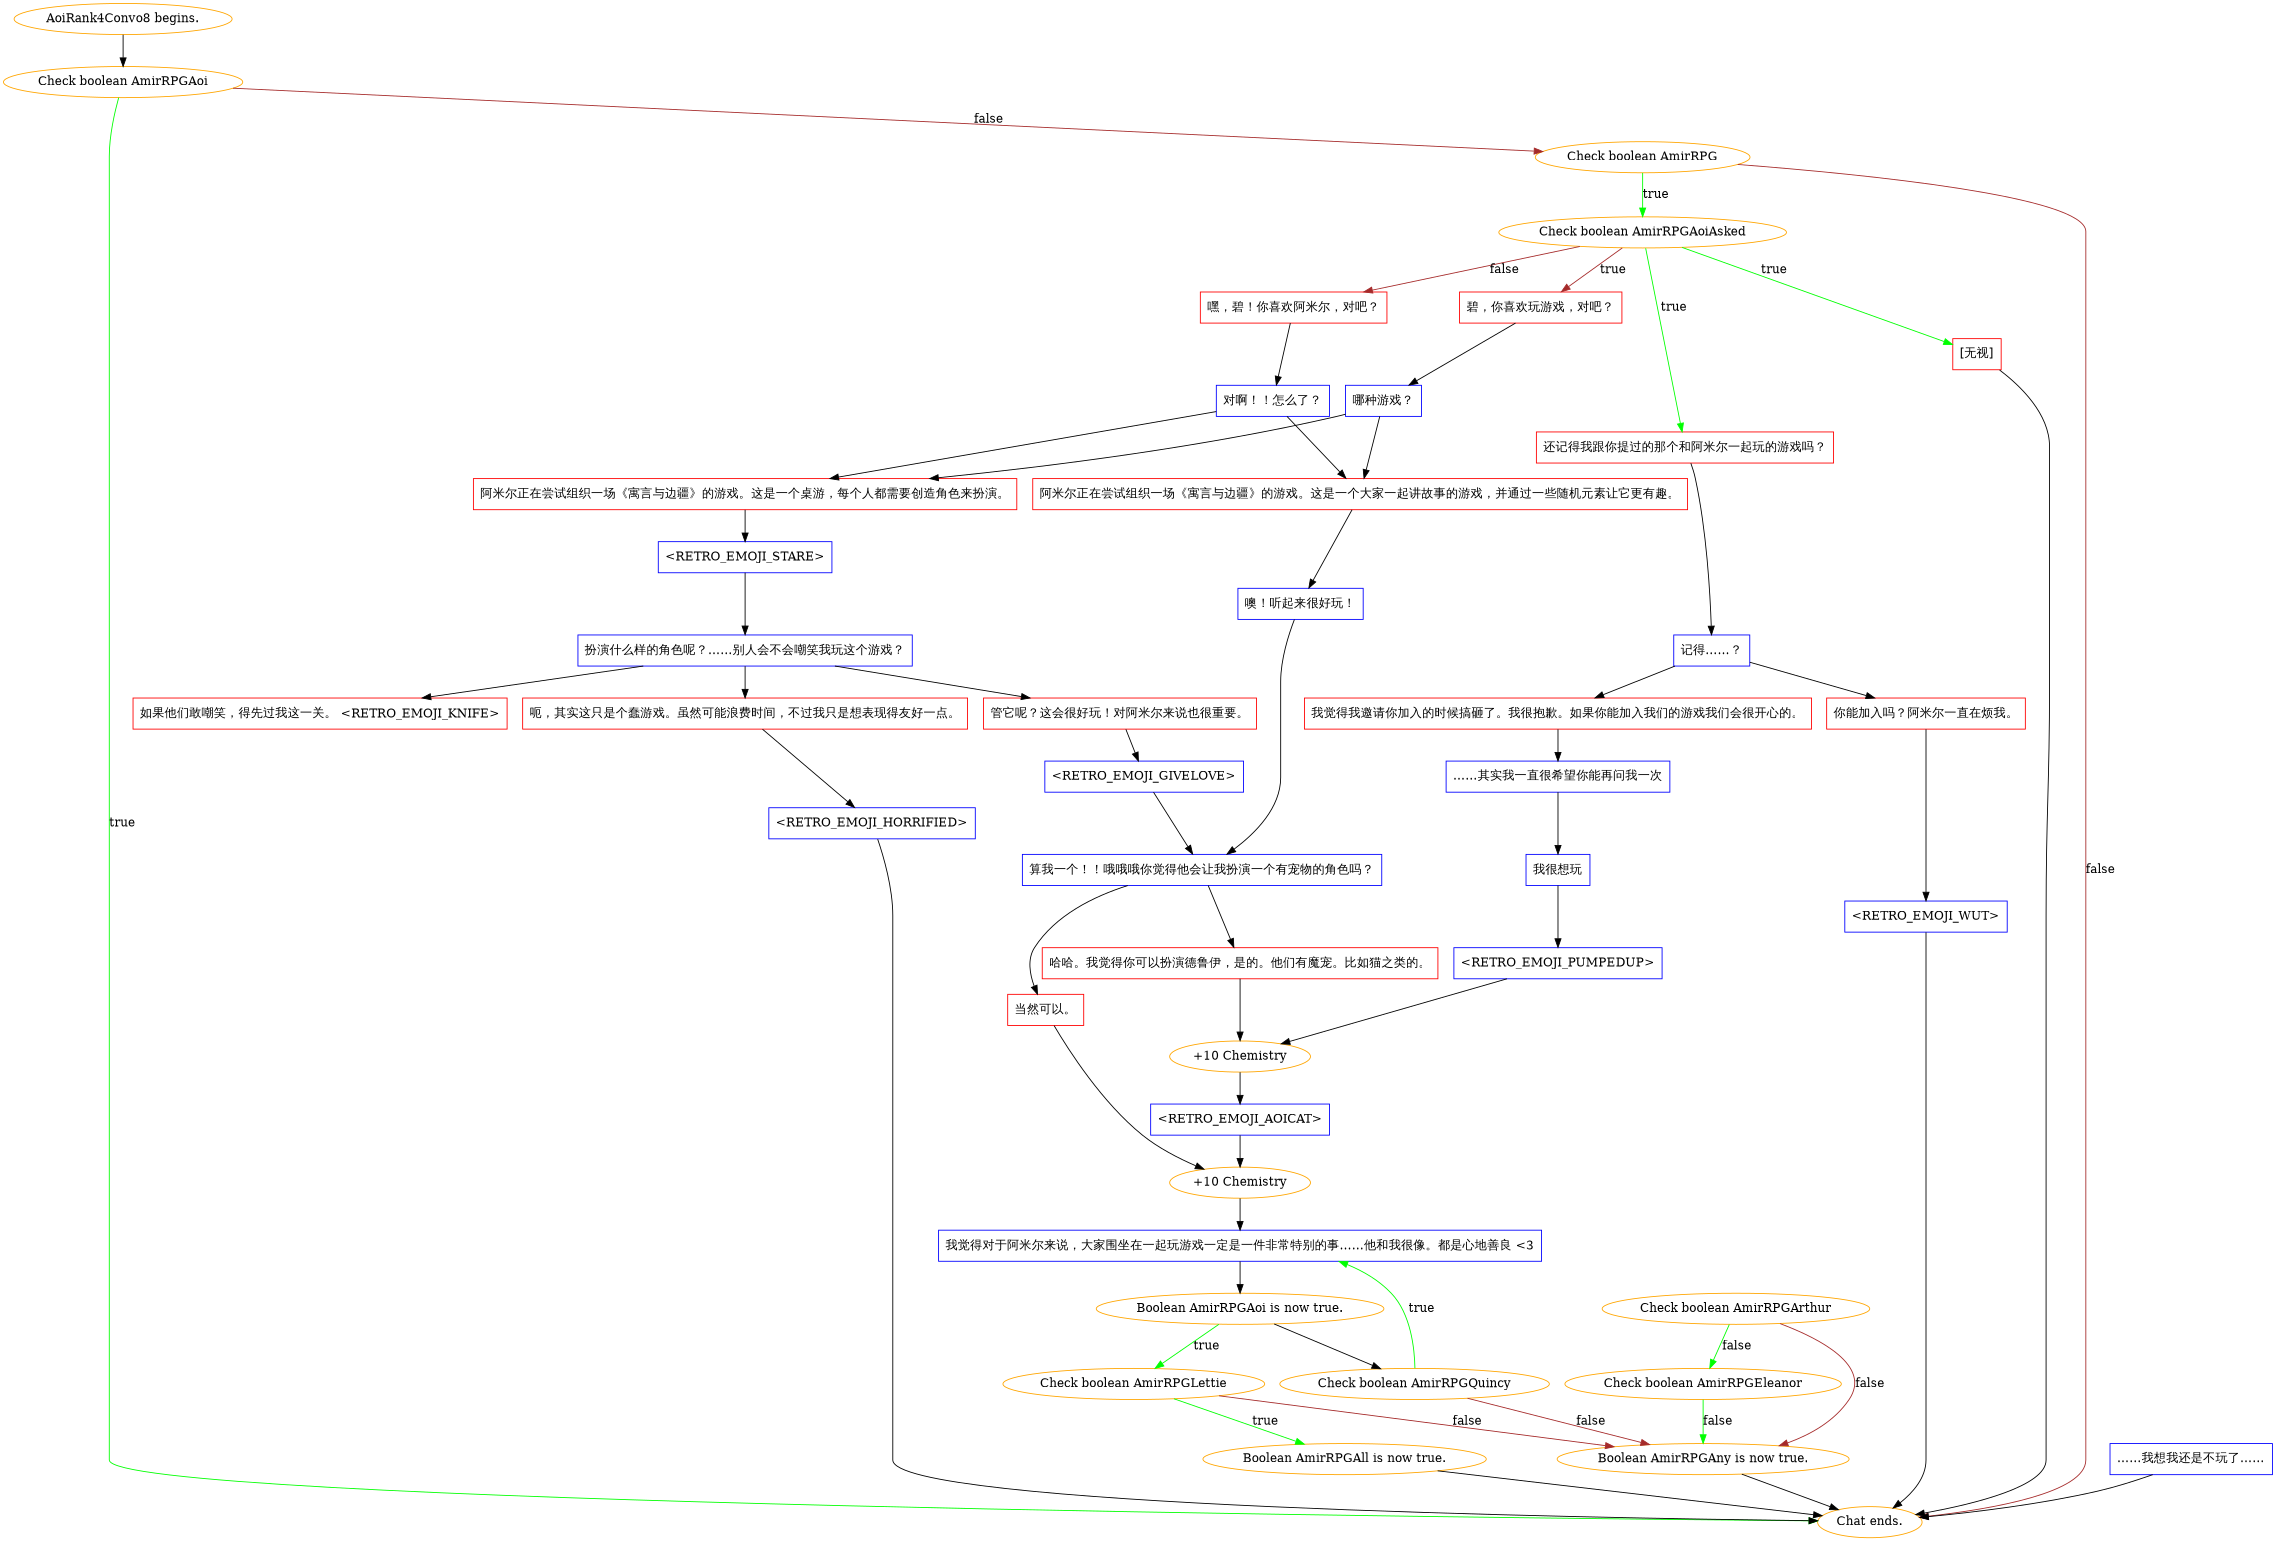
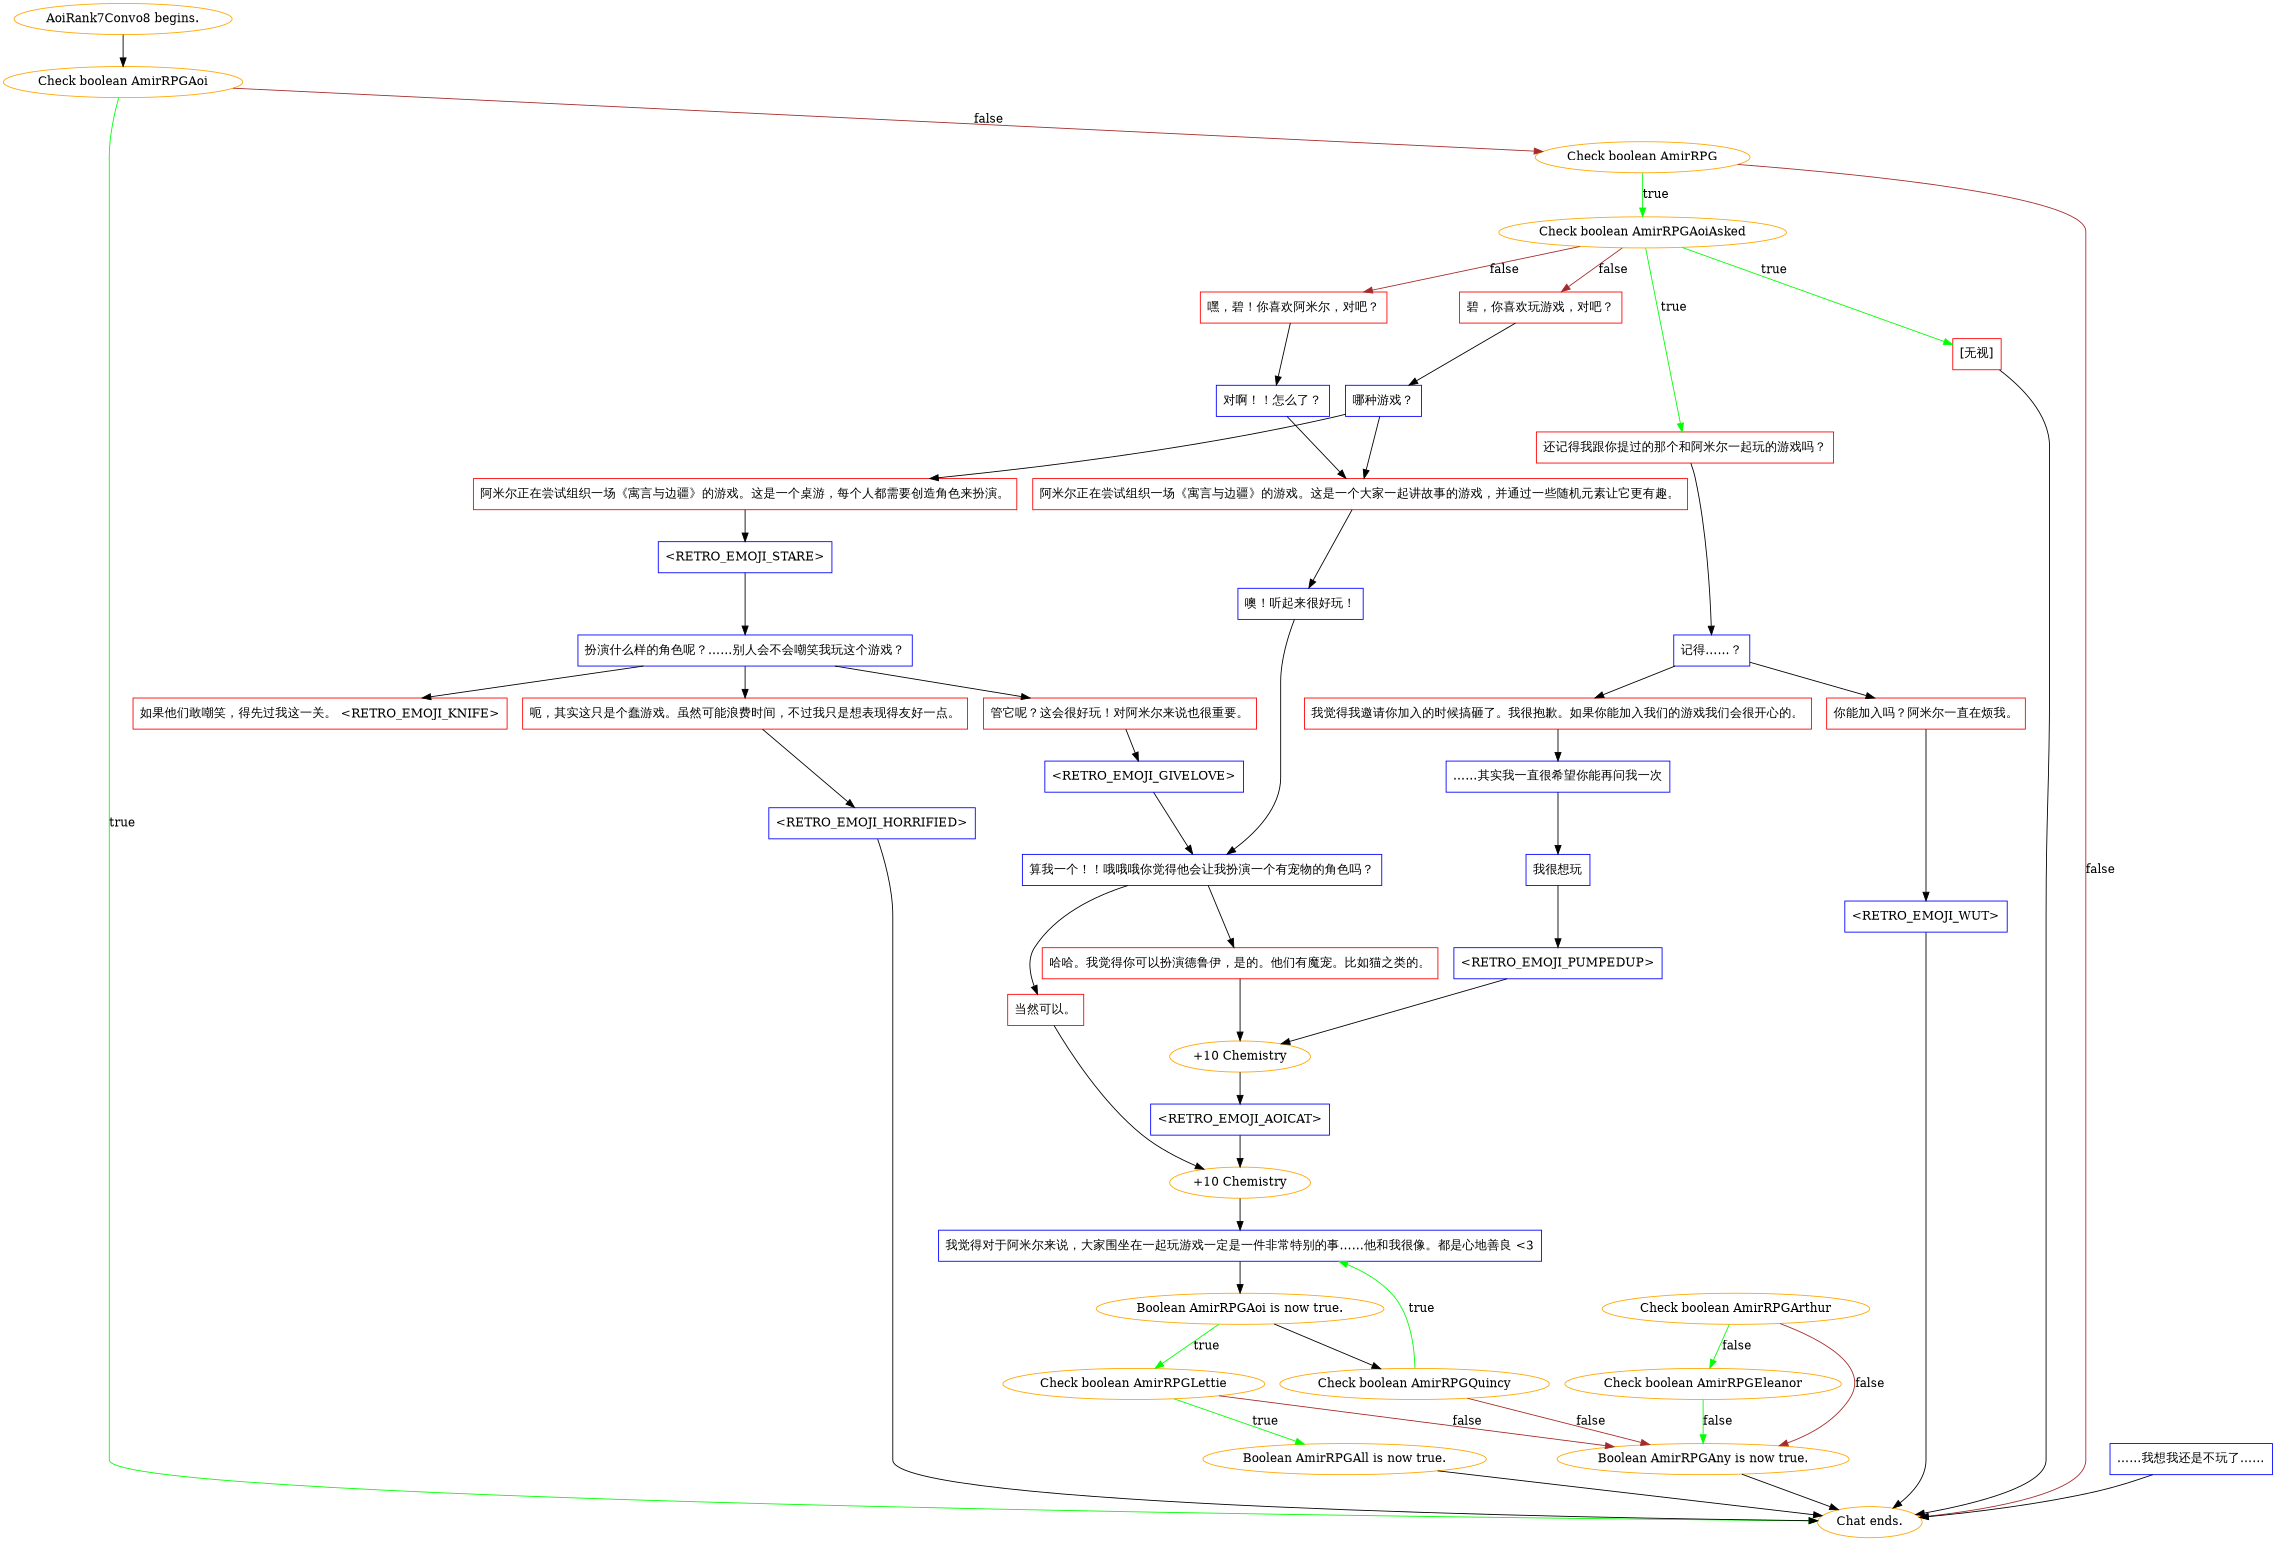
(123, 19) -> (123, 19)
(1613, 270) -> (1613, 270)
(1027, 444) -> none
